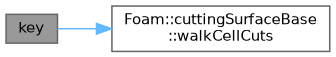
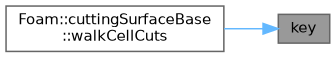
(77, 29) -> (244, 29)
